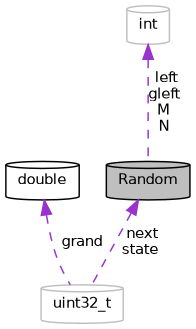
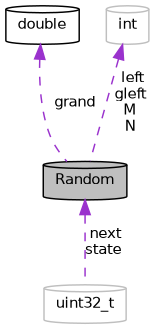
(55, 251) -> (44, 113)
